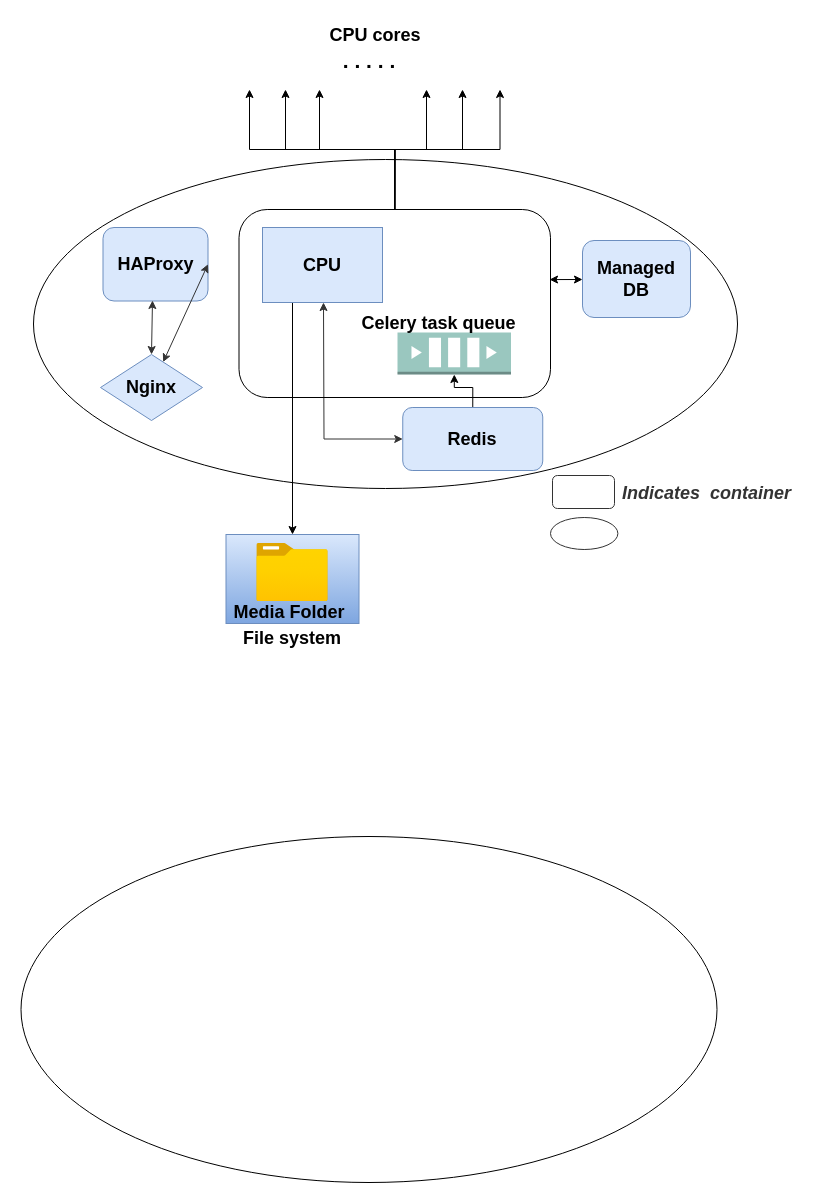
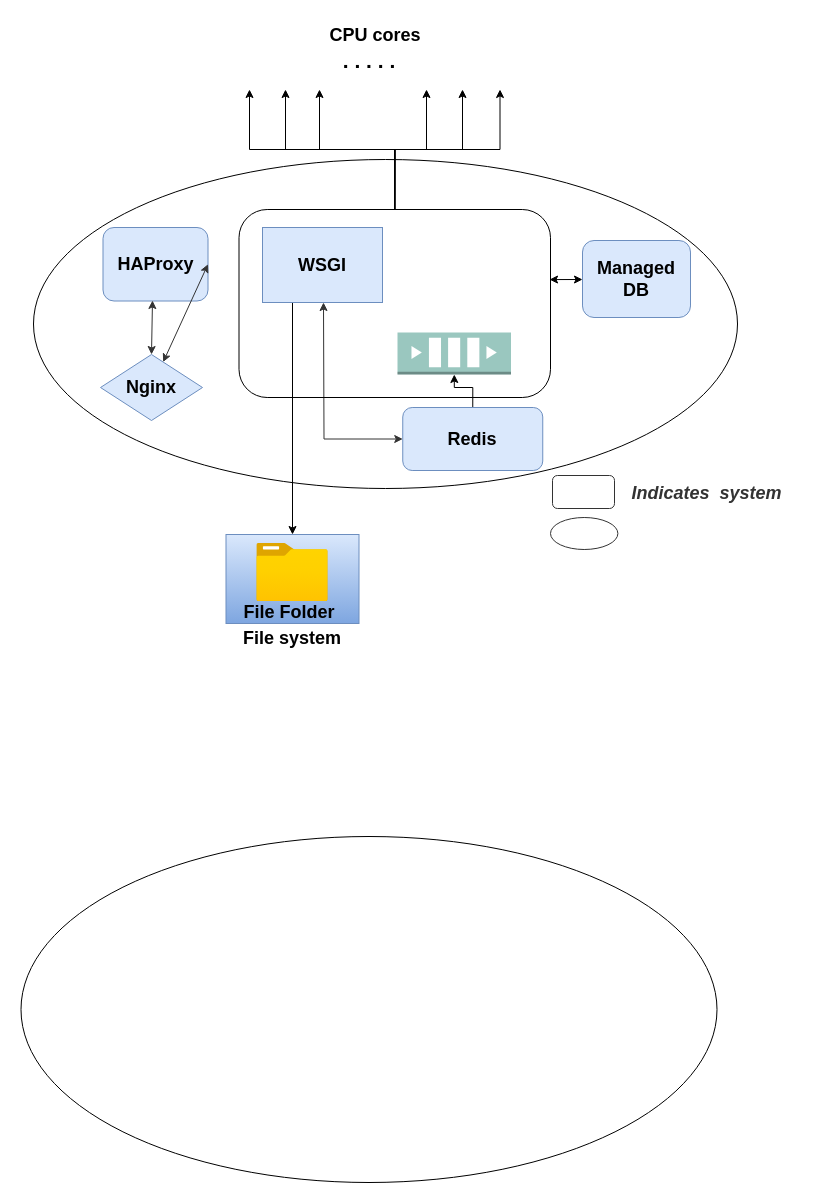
(323, 266) -> (323, 266)
(439, 324) -> none
(707, 494) -> (707, 494)
(290, 613) -> (290, 613)
